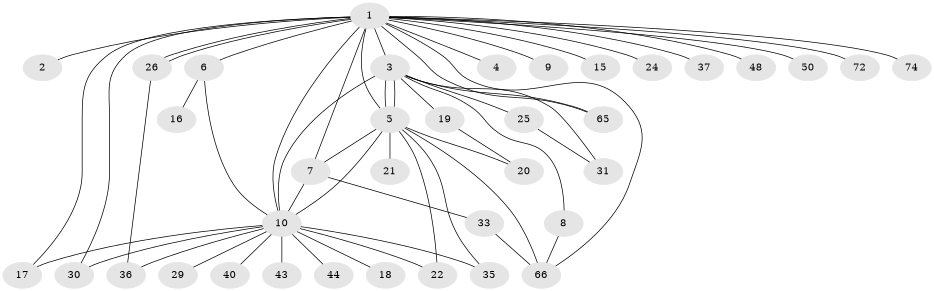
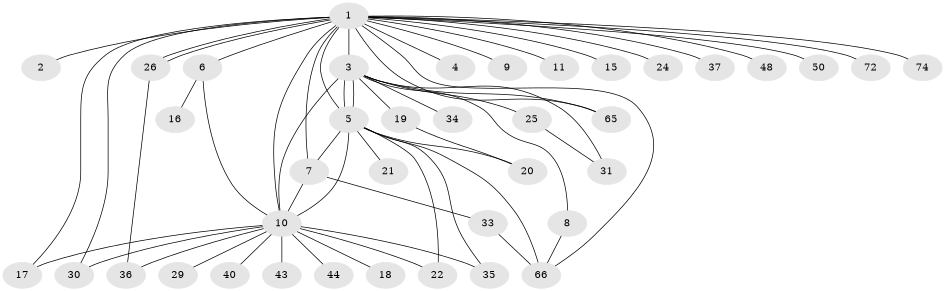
none -> (559, 68)
none -> (453, 120)
